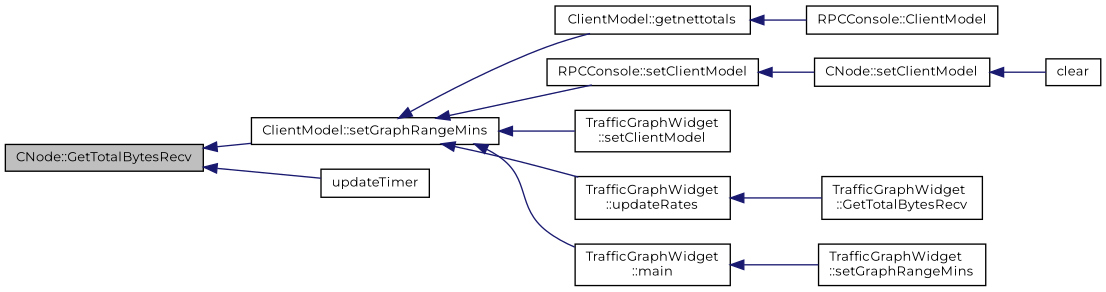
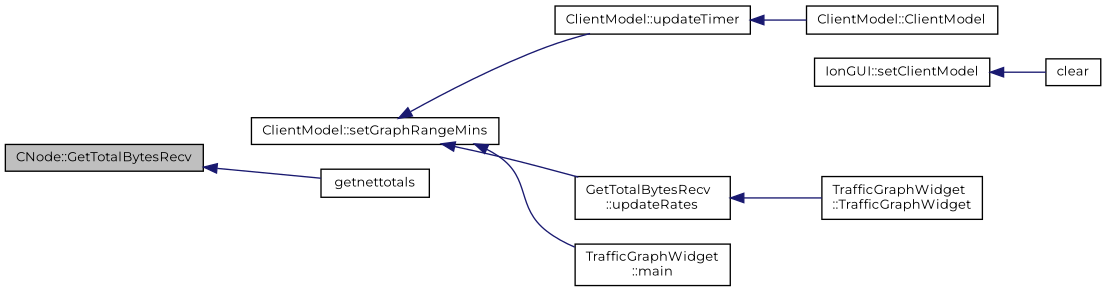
(653, 20) -> (653, 20)
(902, 20) -> (902, 20)
(653, 72) -> none
(902, 72) -> (902, 72)
(653, 131) -> none
(234, 145) -> none
(375, 183) -> (375, 183)
(653, 198) -> (653, 198)
(902, 198) -> (902, 198)
(902, 265) -> none
